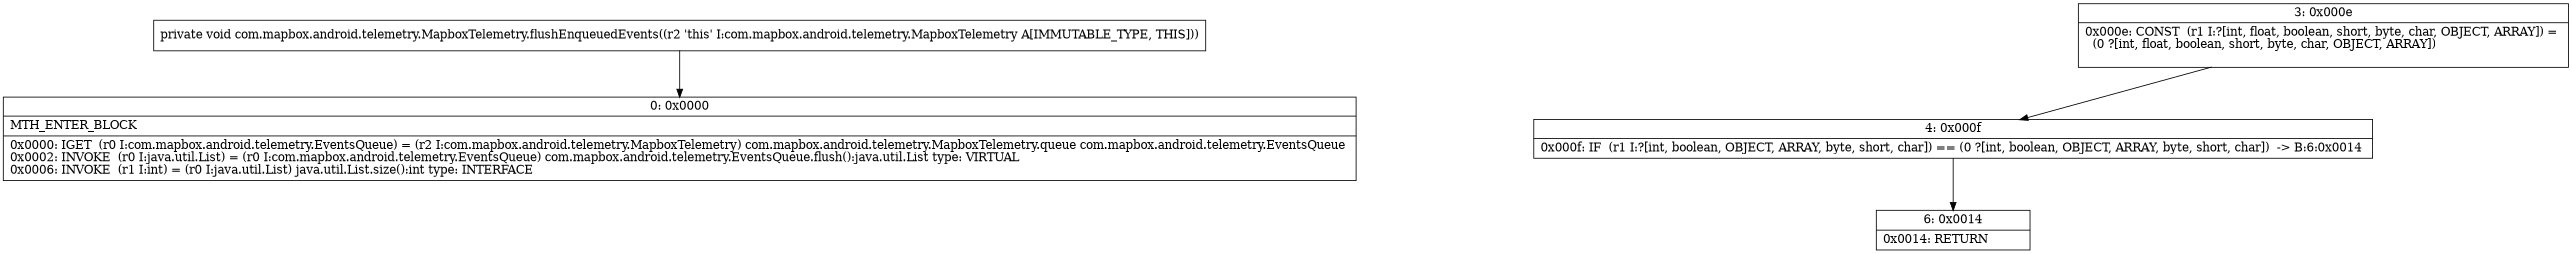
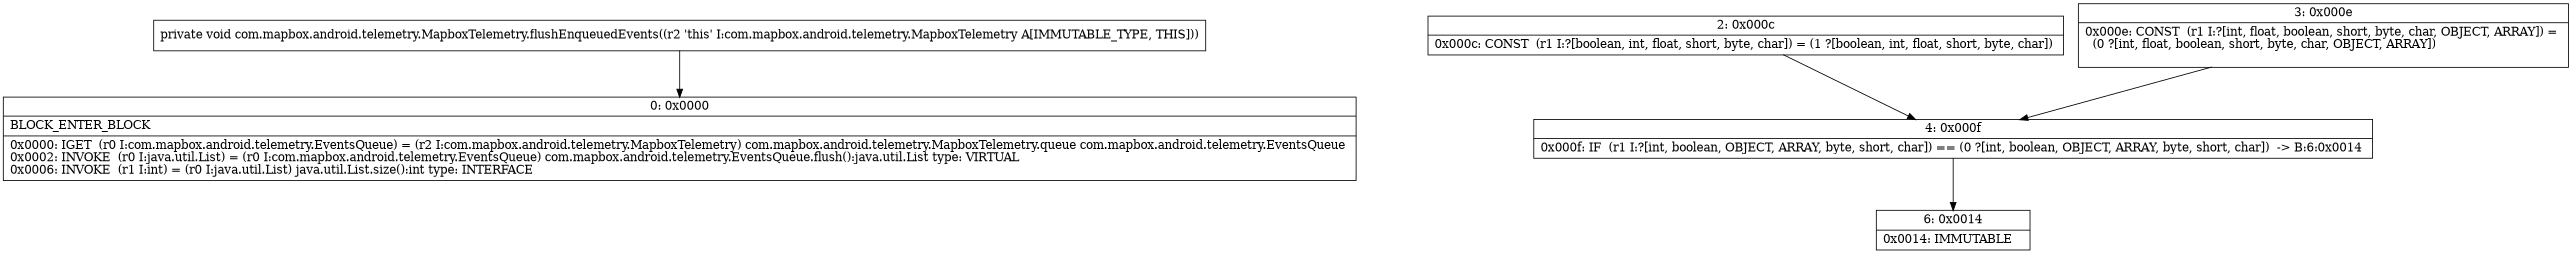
none -> (1746, 36)
(74, 126) -> (80, 126)
(1941, 240) -> (1953, 240)
